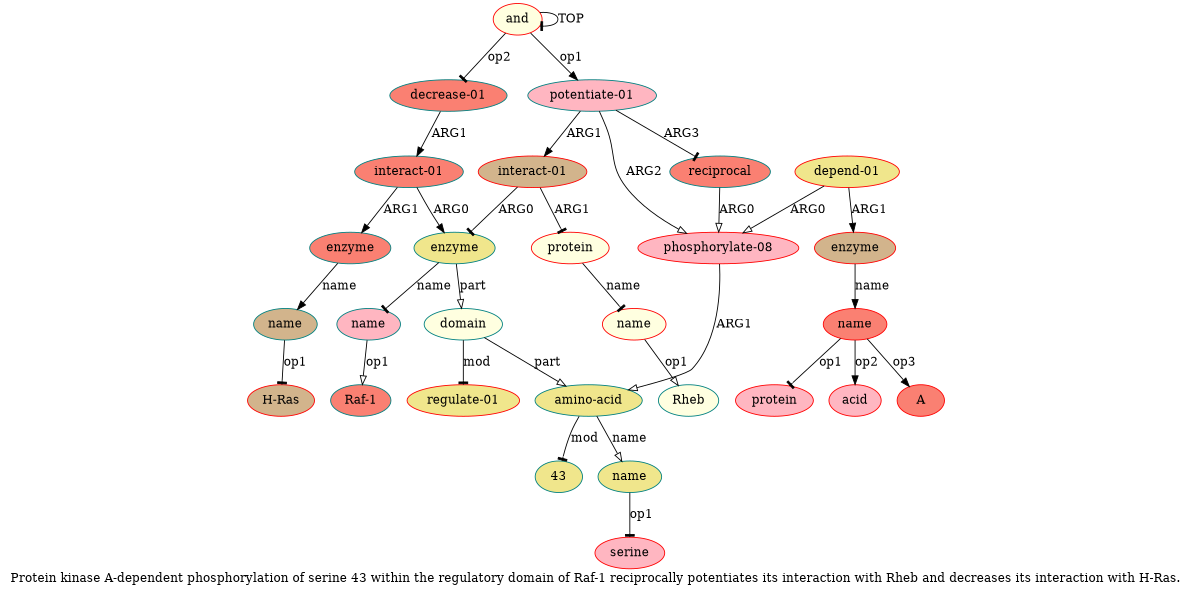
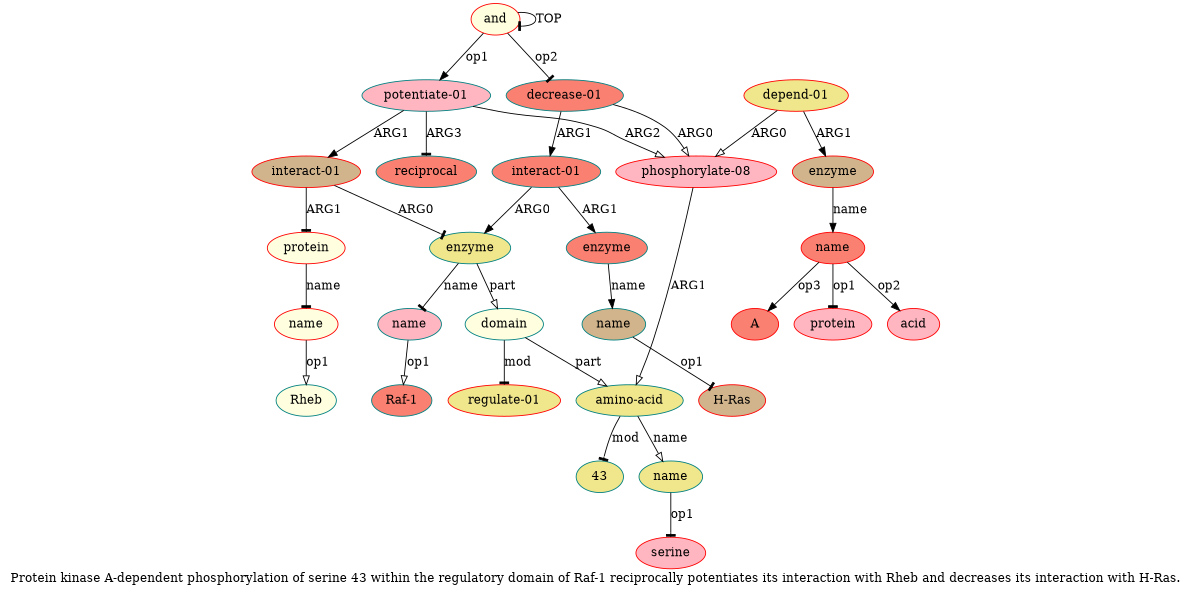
(719, 205) -> (653, 120)
